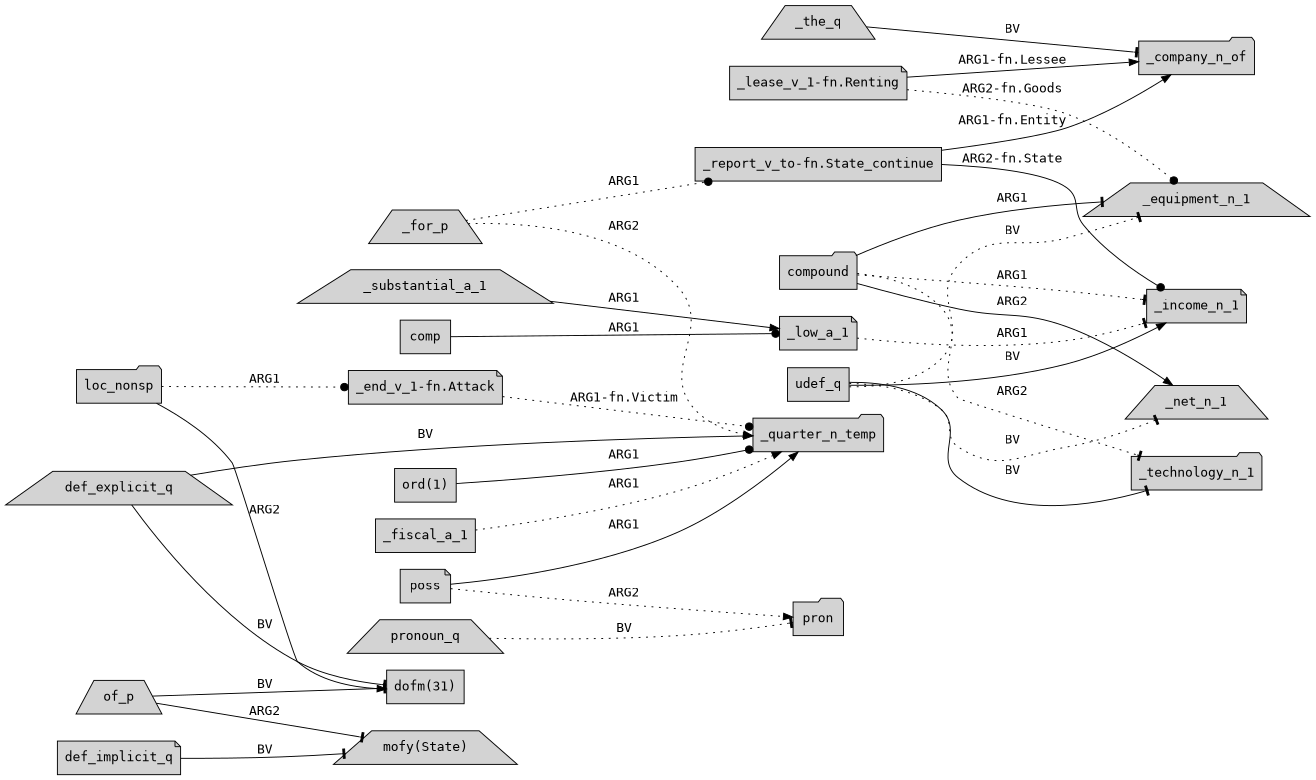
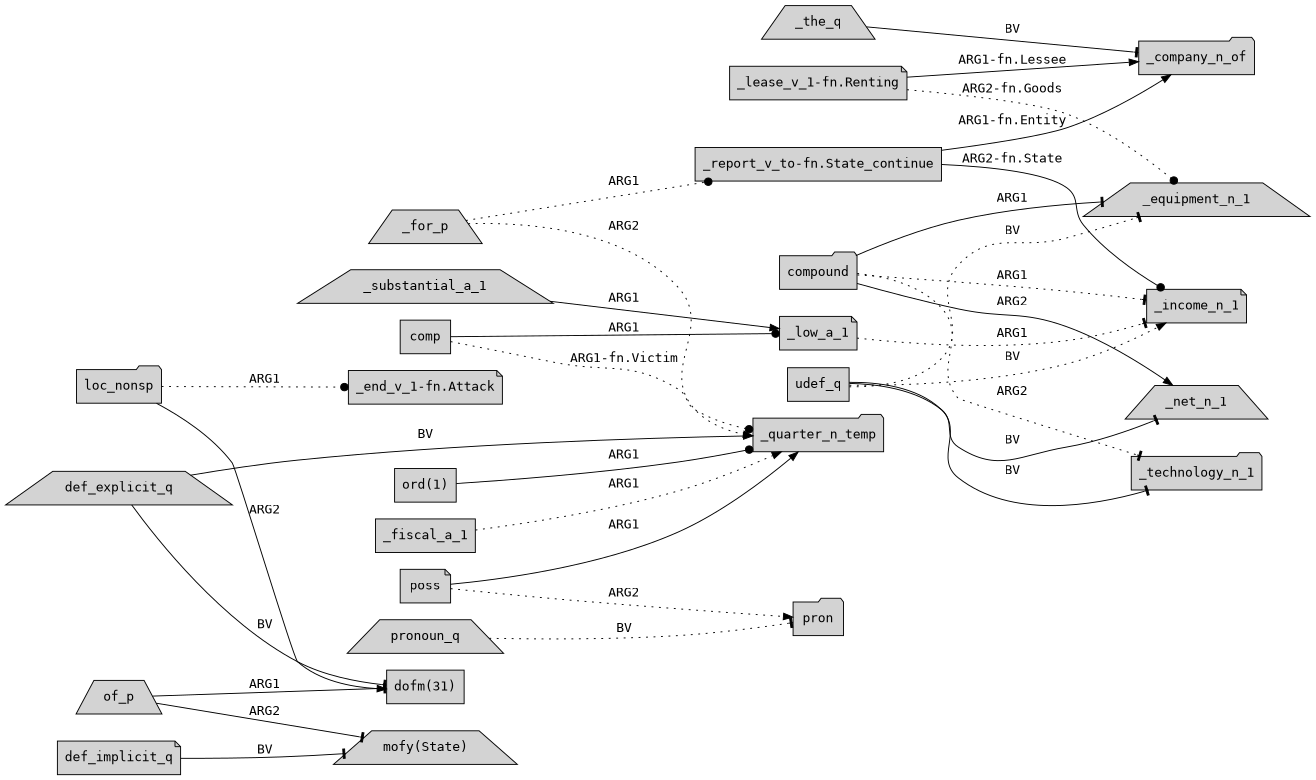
(1007, 376) -> (1007, 376)
(624, 411) -> (606, 368)
(987, 459) -> (987, 459)
(265, 685) -> (265, 685)
